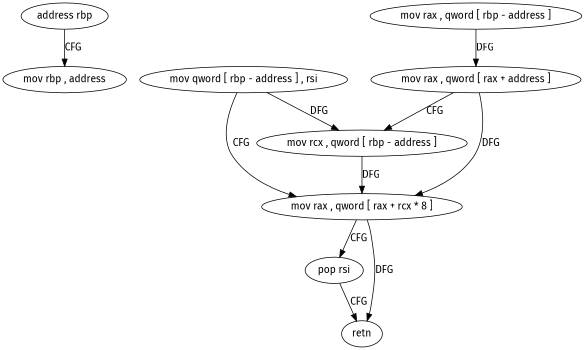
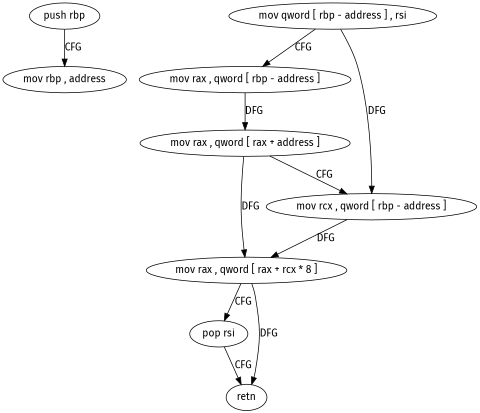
(65, 16) -> (65, 16)
(234, 158) -> (292, 46)
